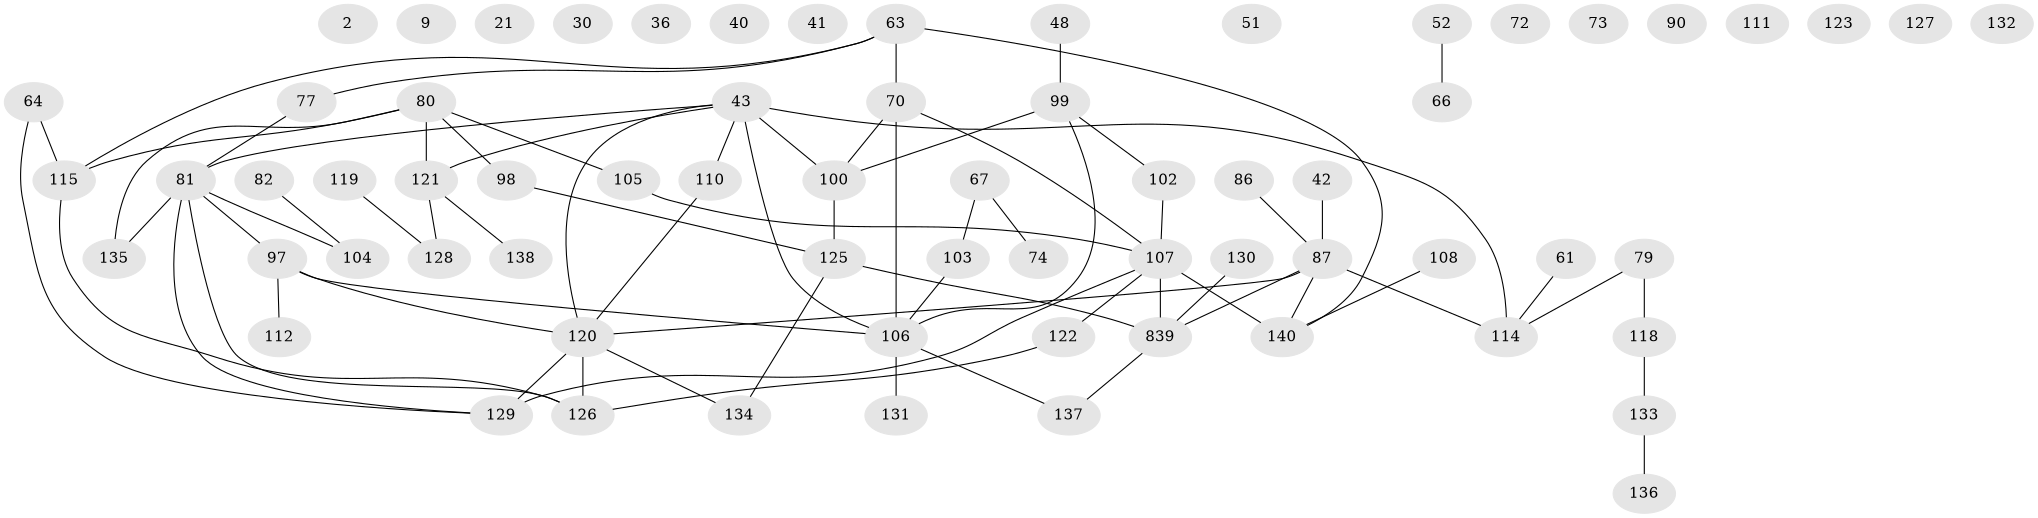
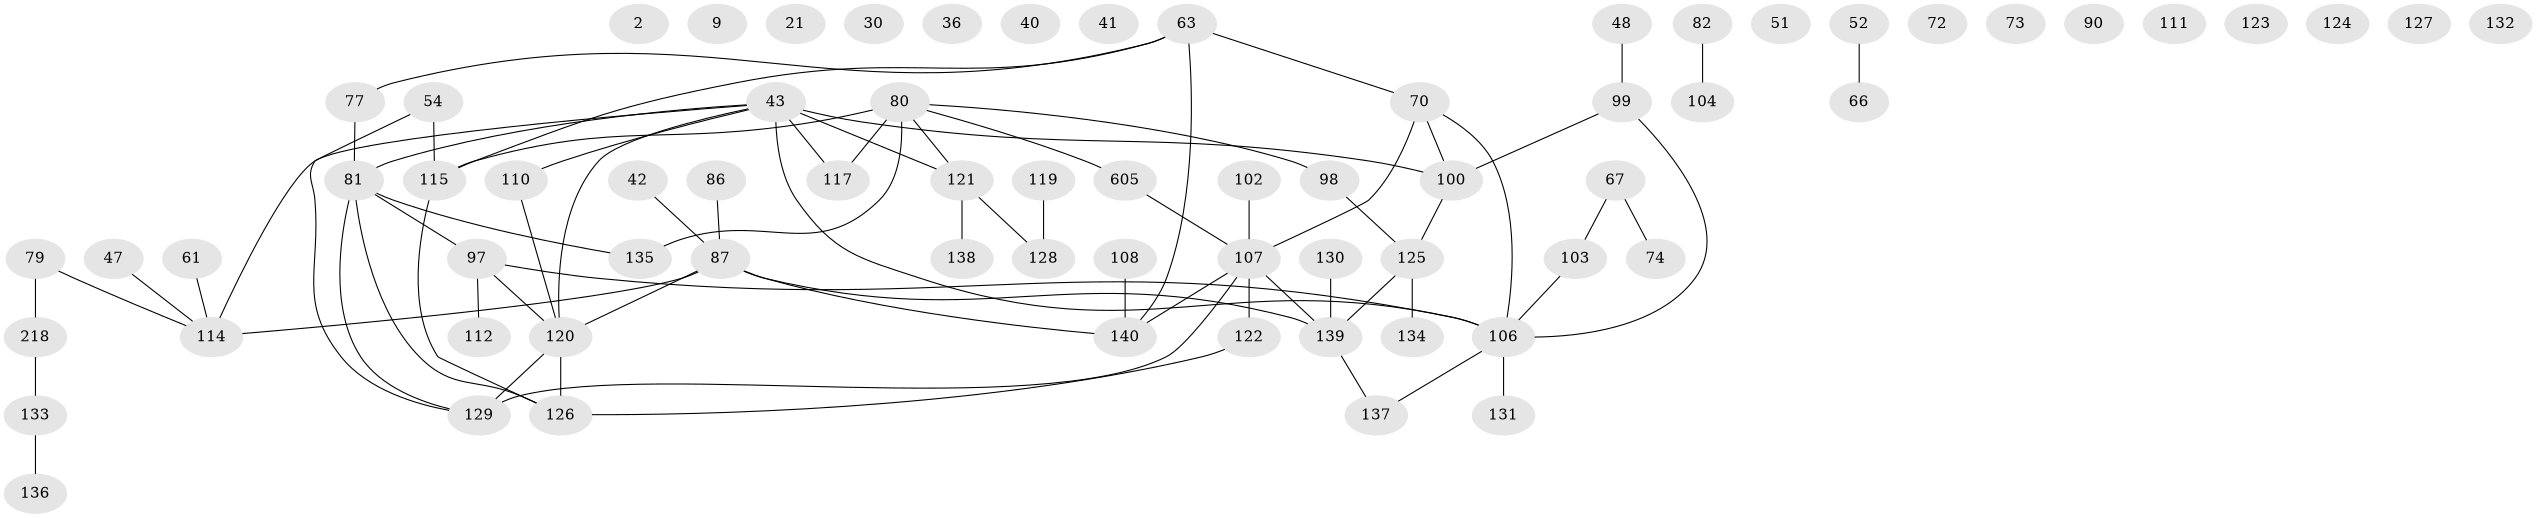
none -> (2338, 24)
(34, 102) -> (433, 102)
(1112, 141) -> none
(629, 181) -> (1125, 181)
none -> (838, 181)
(271, 220) -> none
none -> (114, 259)
(1160, 337) -> (1331, 337)
(1644, 337) -> (35, 337)
(647, 370) -> none
